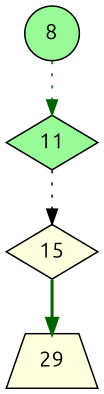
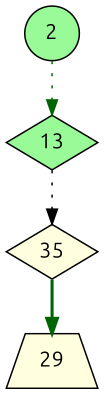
(52, 33) -> (52, 33)
(52, 143) -> (52, 143)
(52, 252) -> (52, 252)
